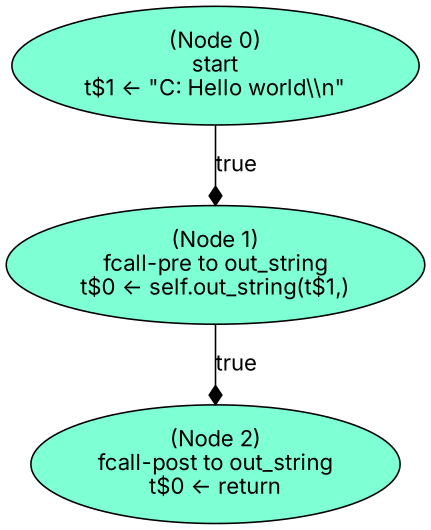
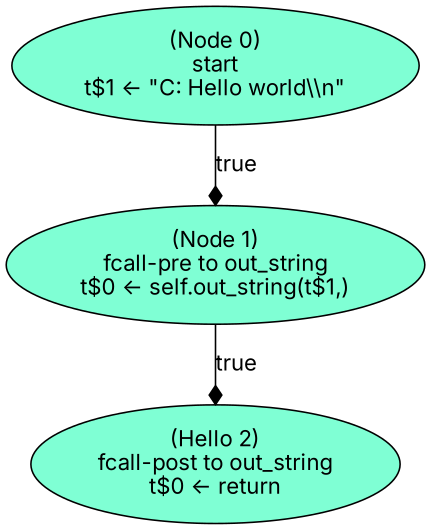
(216, 464) -> (216, 464)
